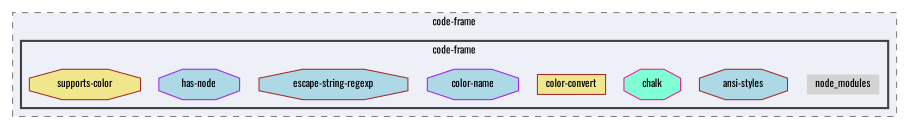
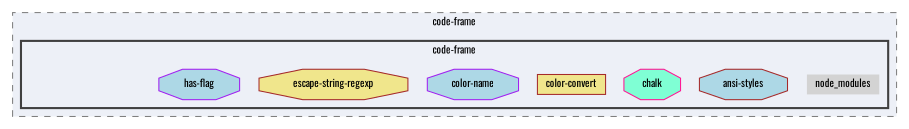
(85, 84) -> none
(199, 84) -> (199, 84)
(333, 84) -> (333, 84)
